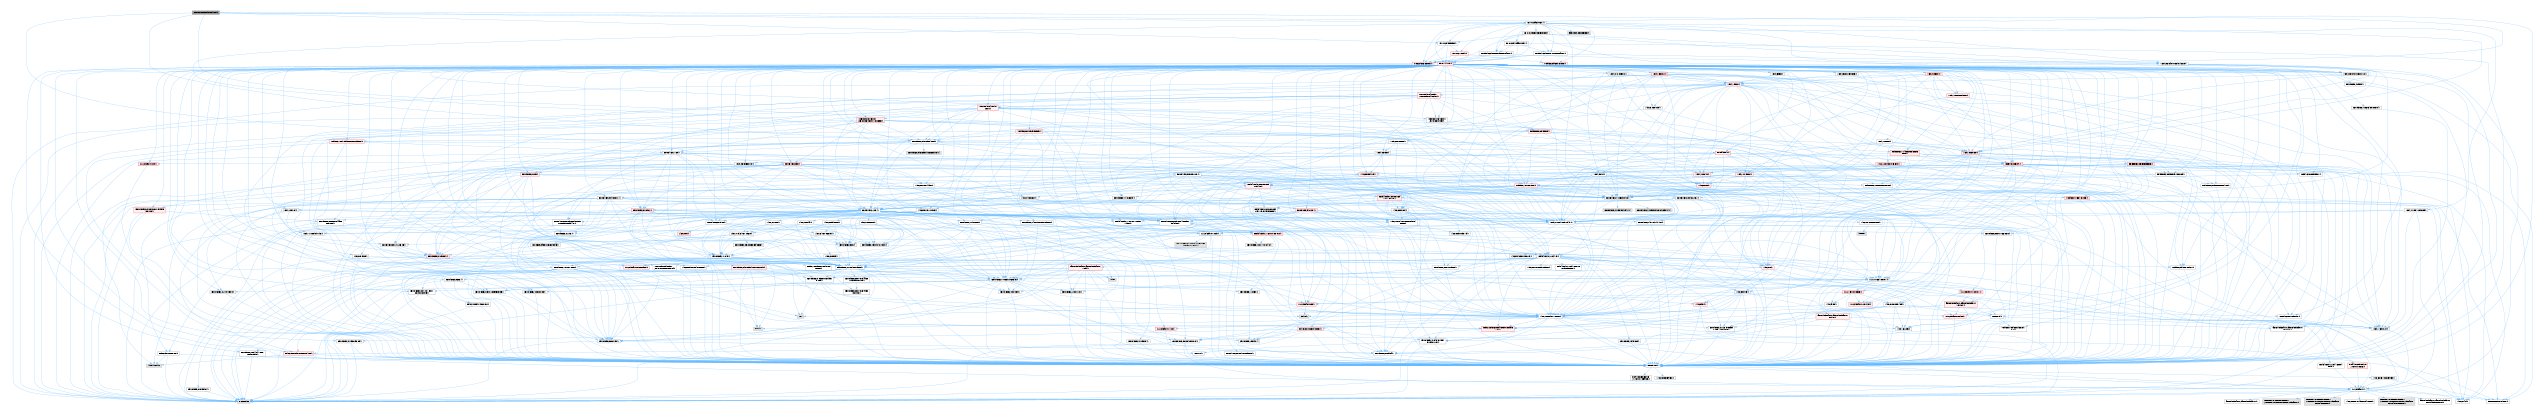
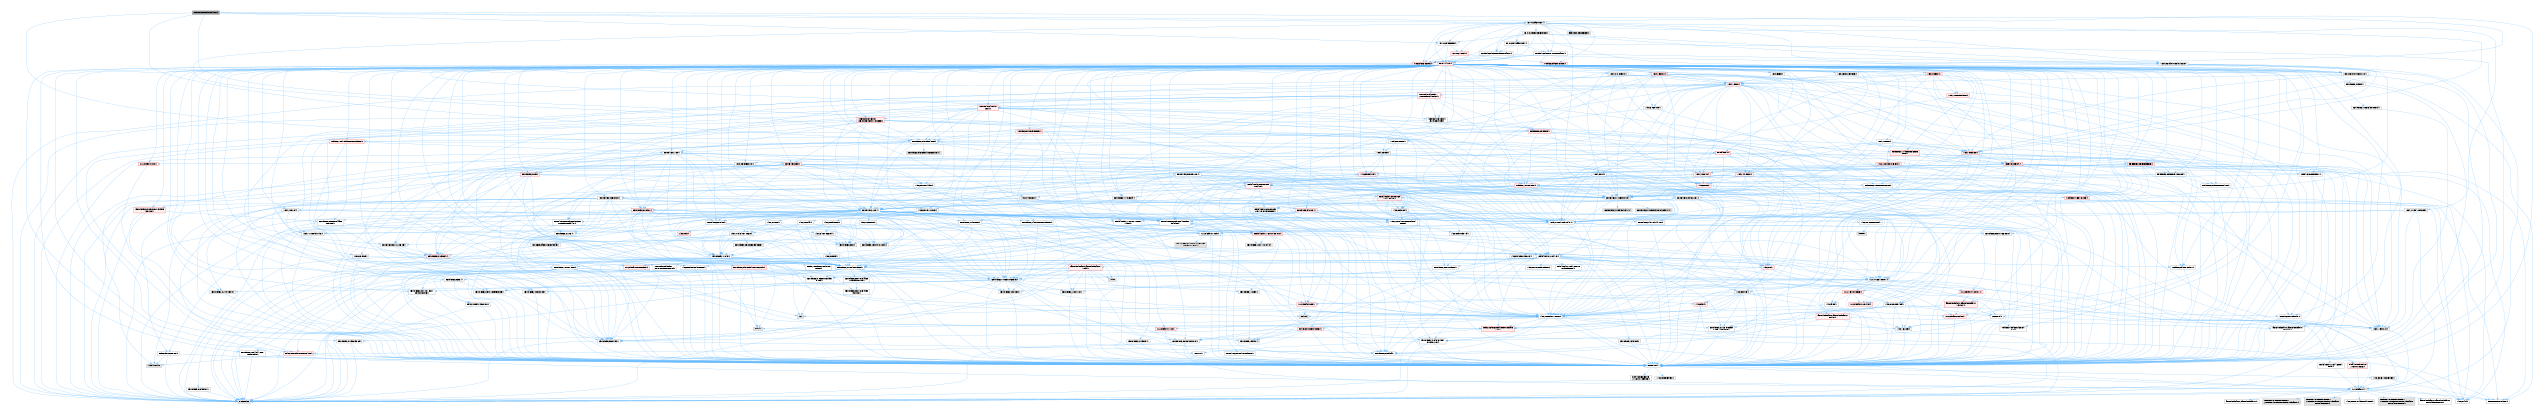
(610, 198) -> (610, 198)
